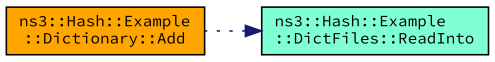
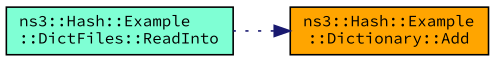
(225, 31) -> (254, 31)
